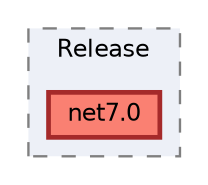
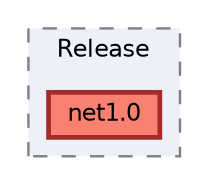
(104, 115) -> (104, 115)
